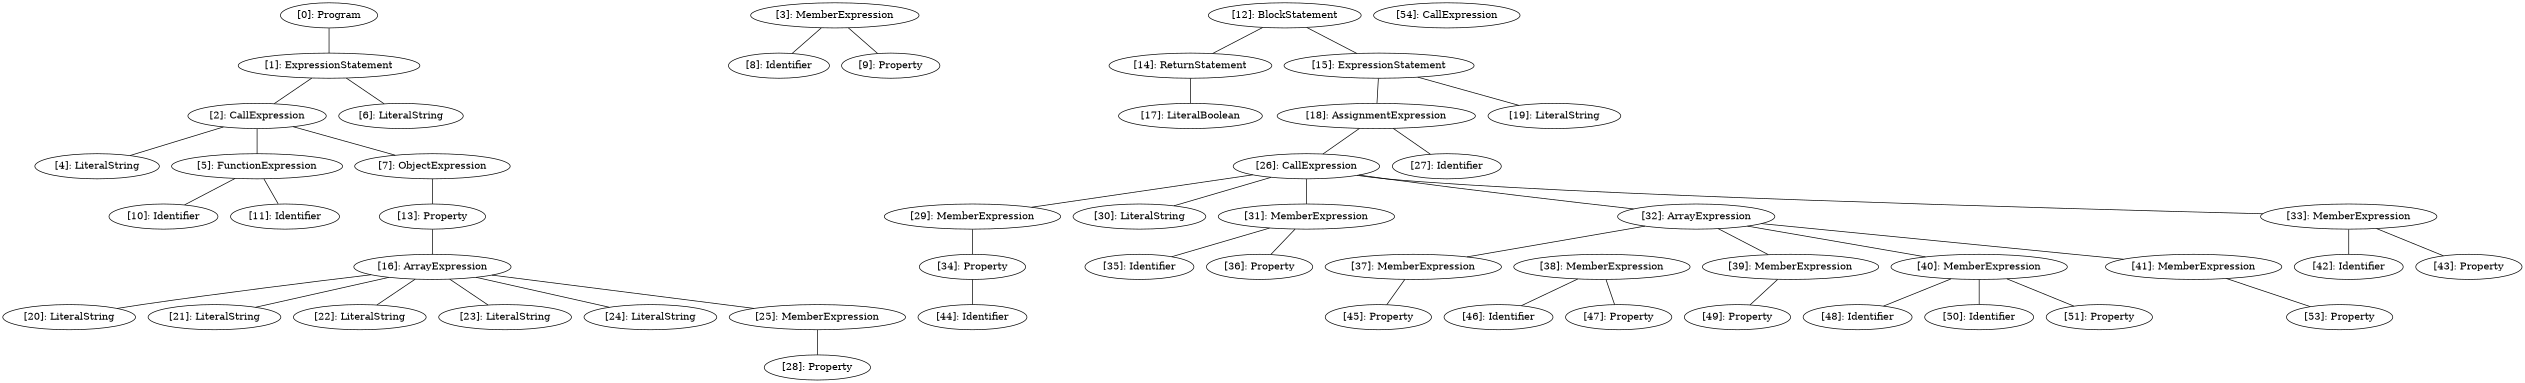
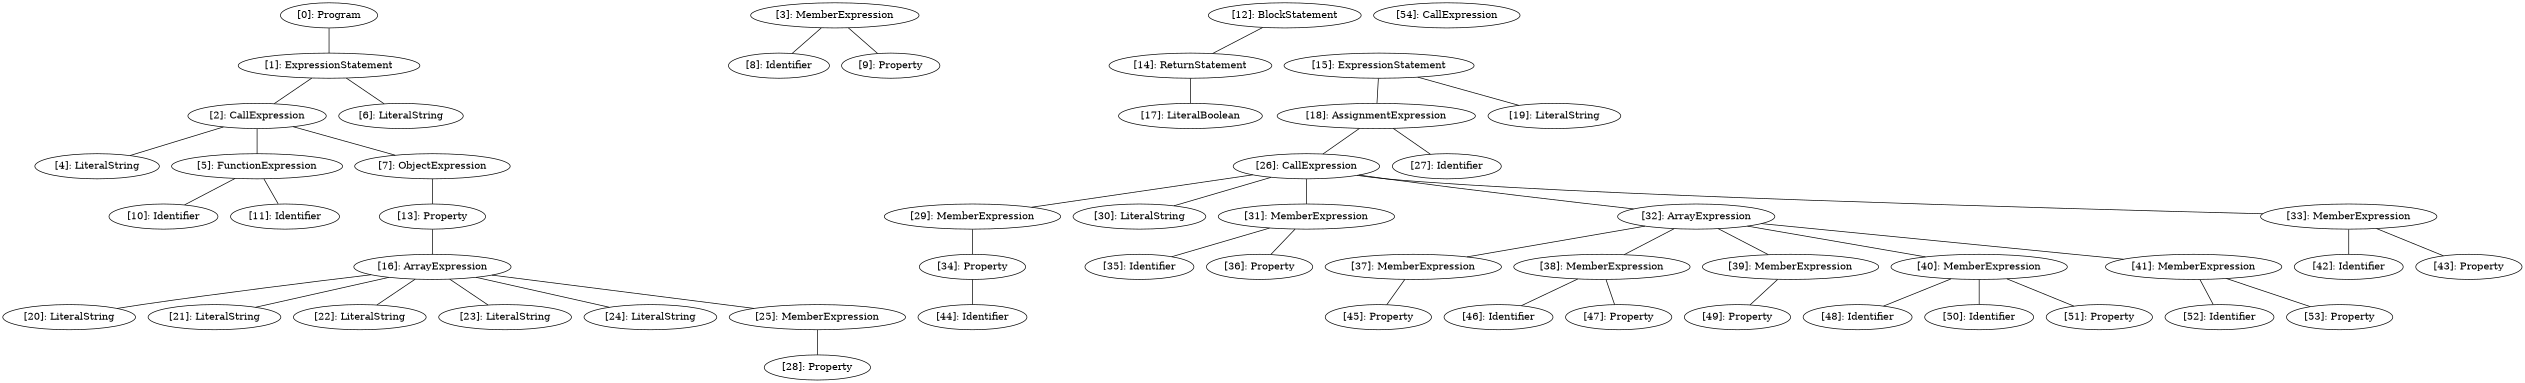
(1332, 40) -> none
none -> (1649, 242)
none -> (2219, 317)
